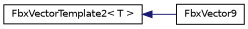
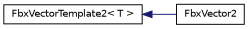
(210, 14) -> (210, 14)
